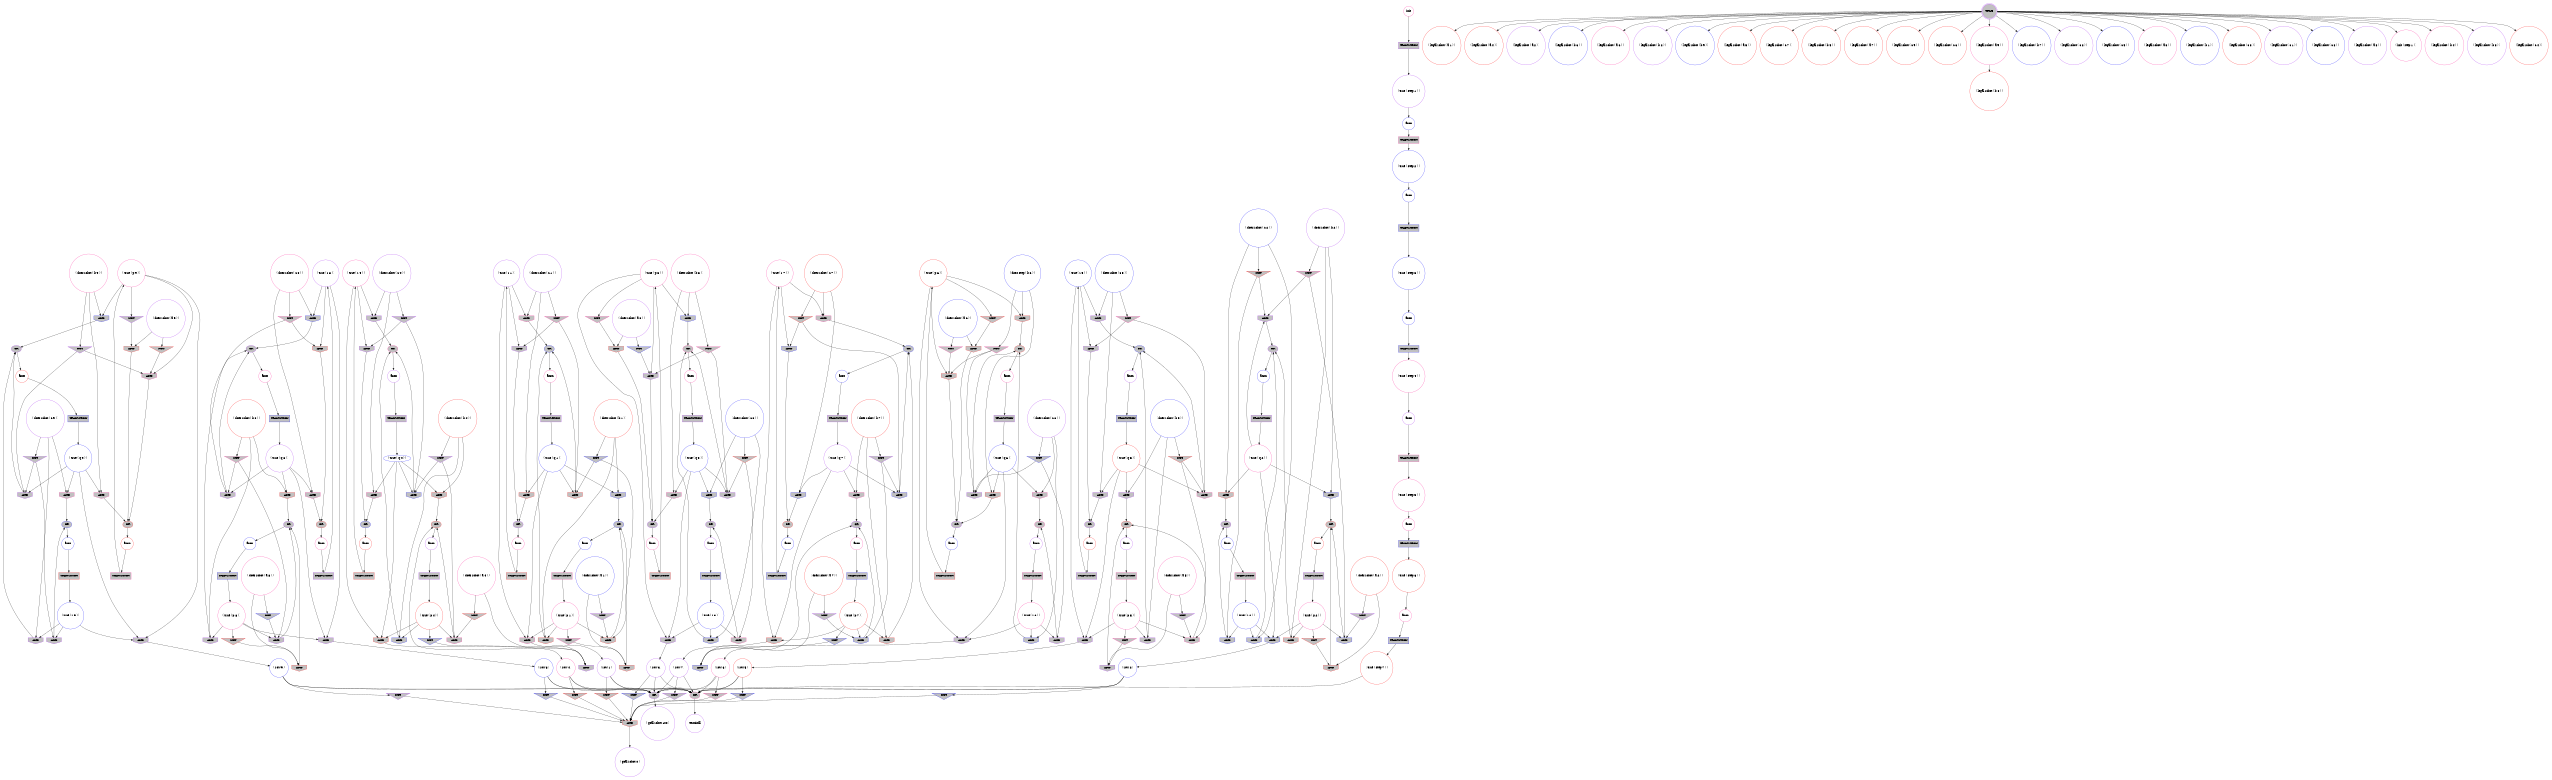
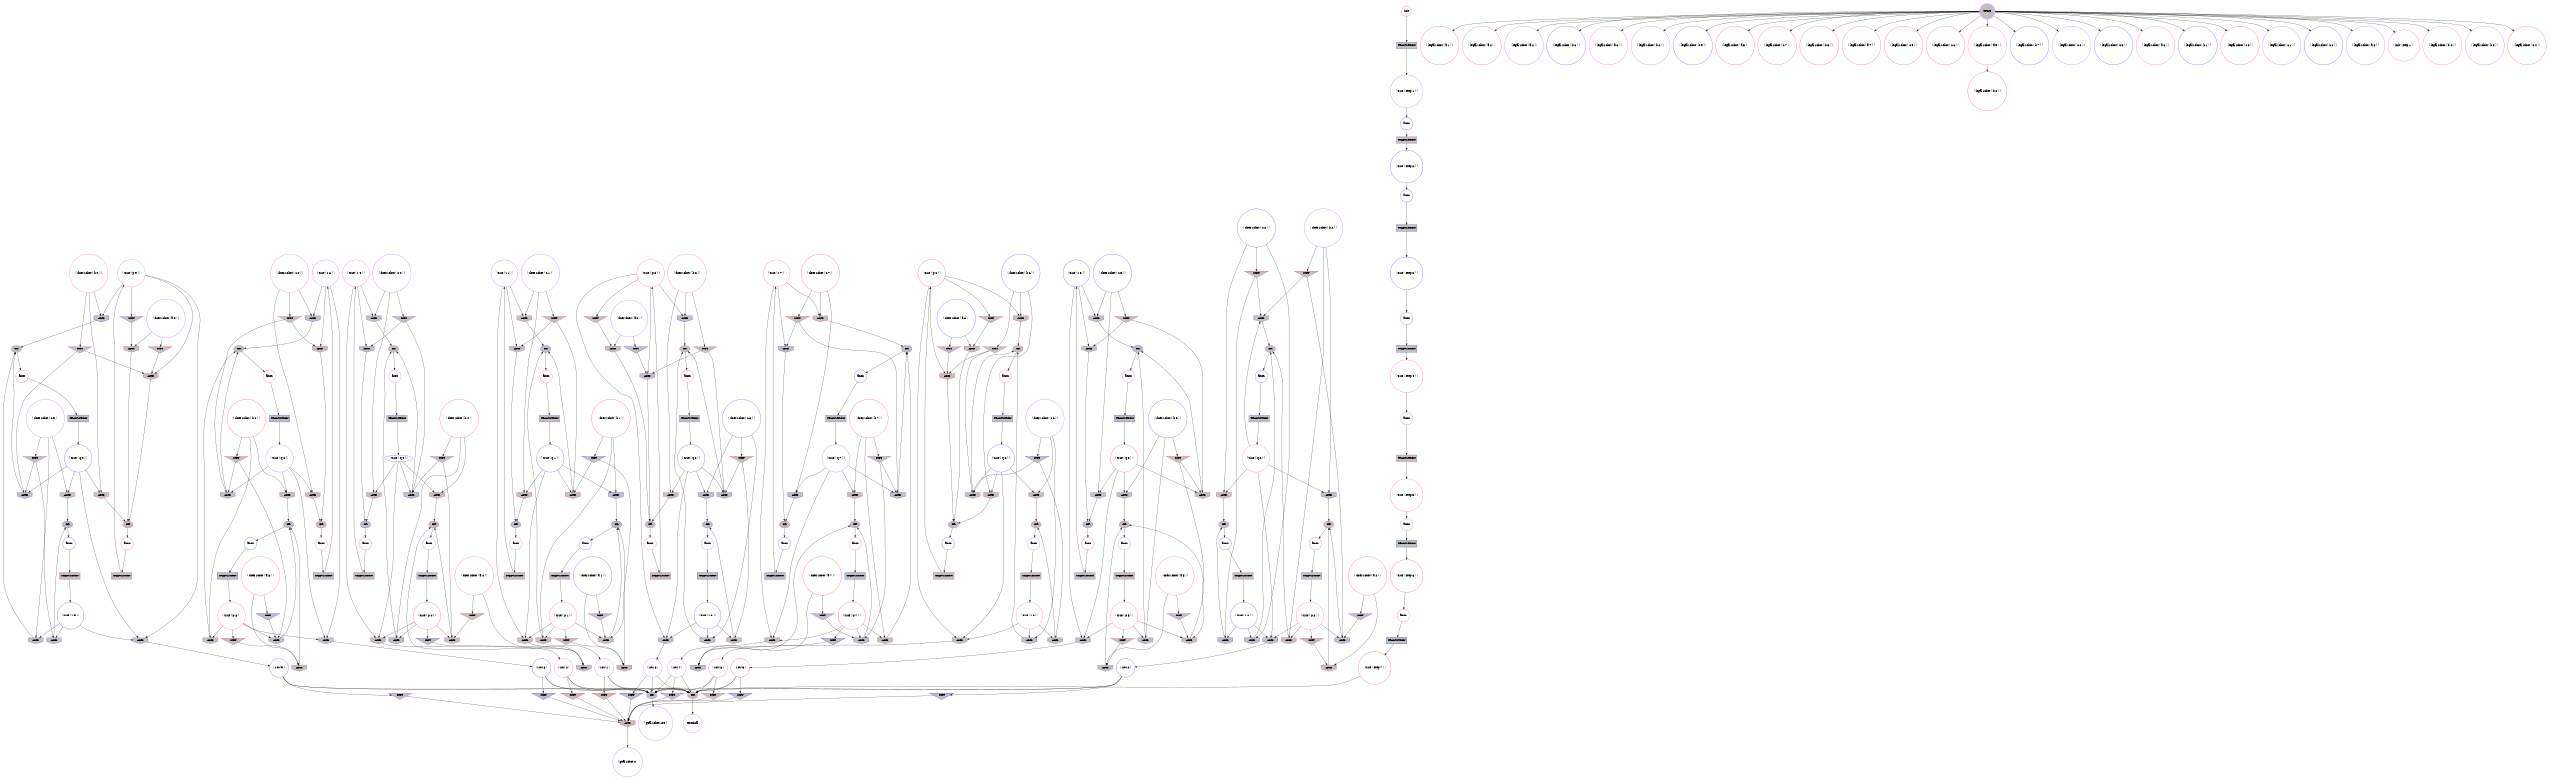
(1022, 273) -> (1021, 273)
(632, 319) -> (629, 319)
